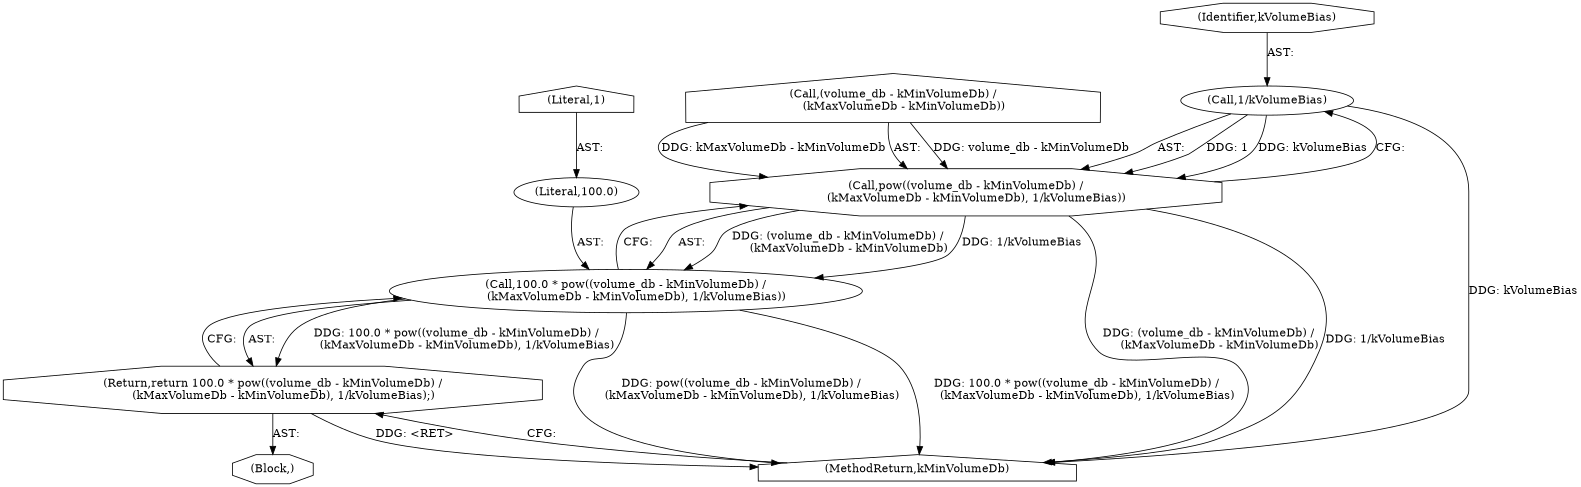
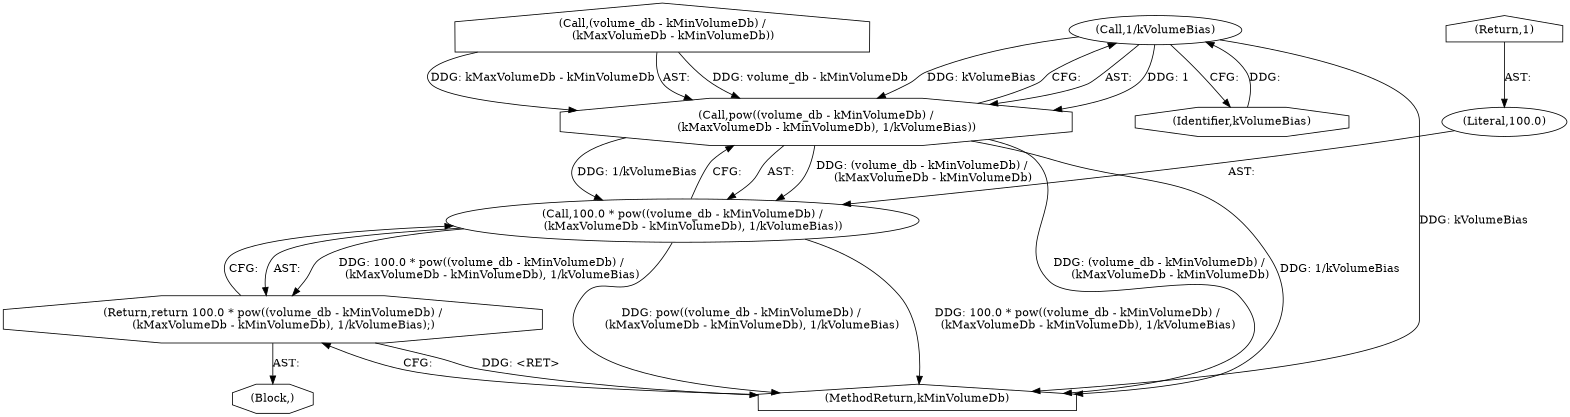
(1283, 53) -> (1267, 78)
none -> (1199, 72)
(576, 101) -> (1504, 30)
